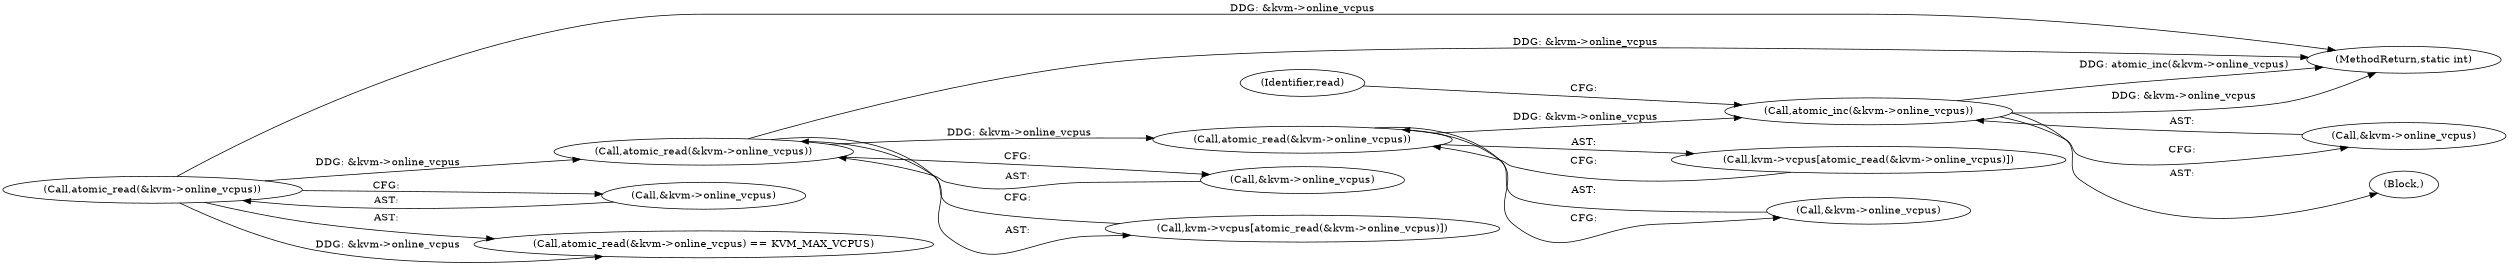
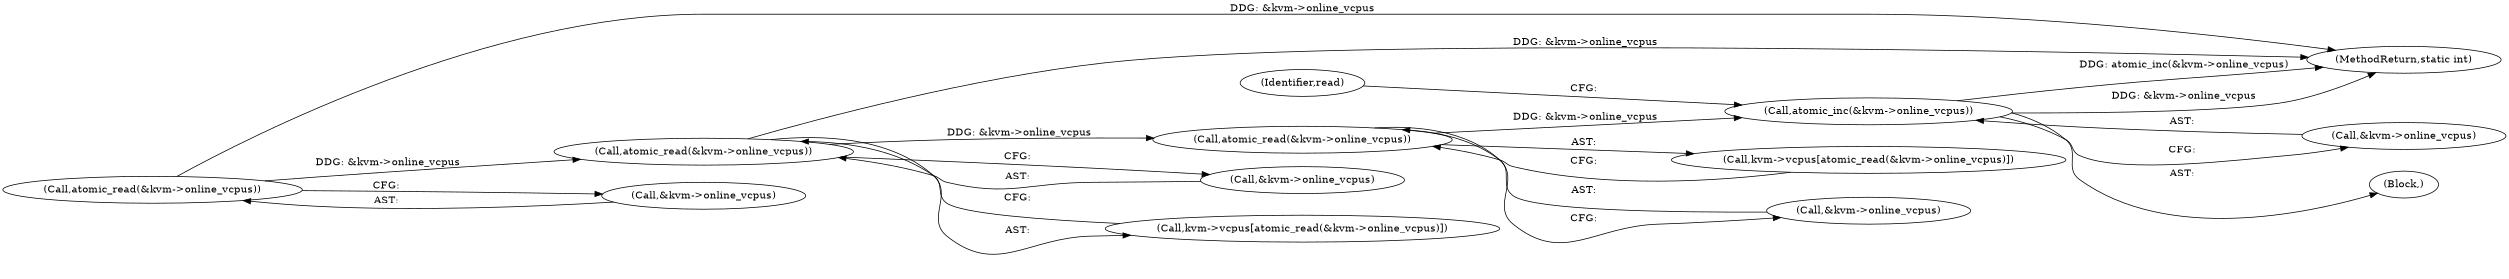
(704, 244) -> none
